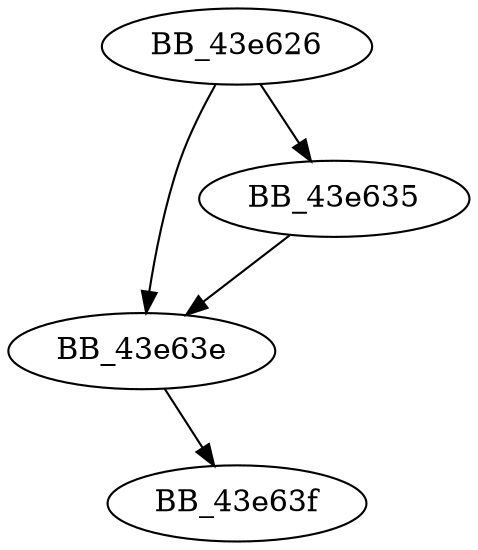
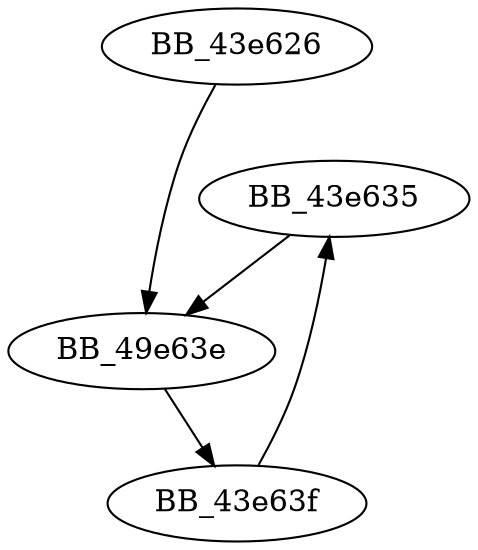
(280, 114) -> (302, 365)
(142, 351) -> (142, 351)
